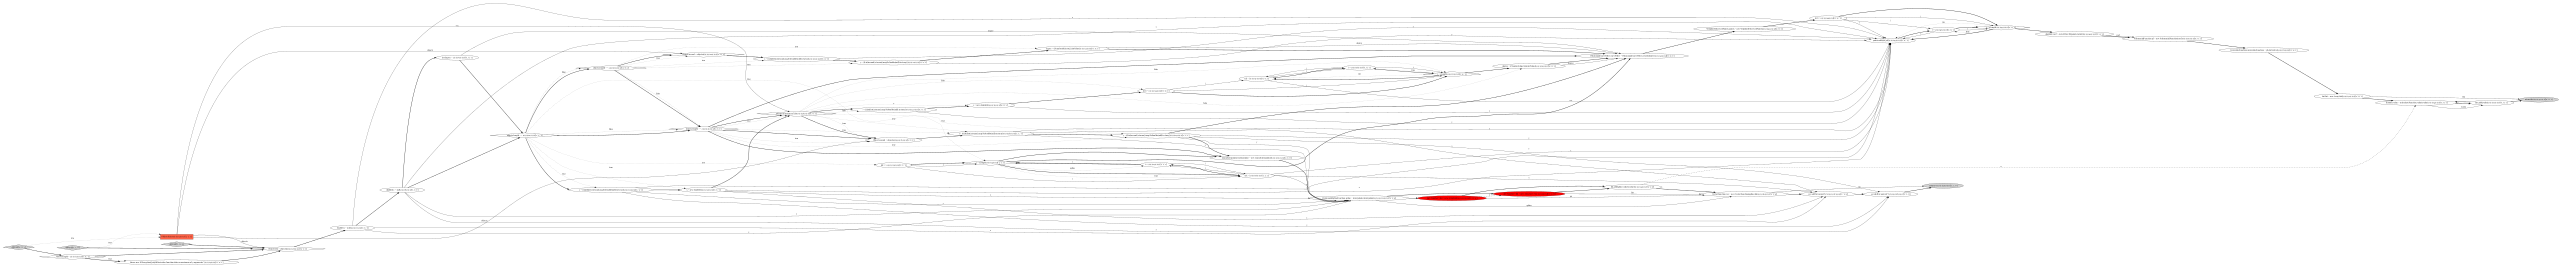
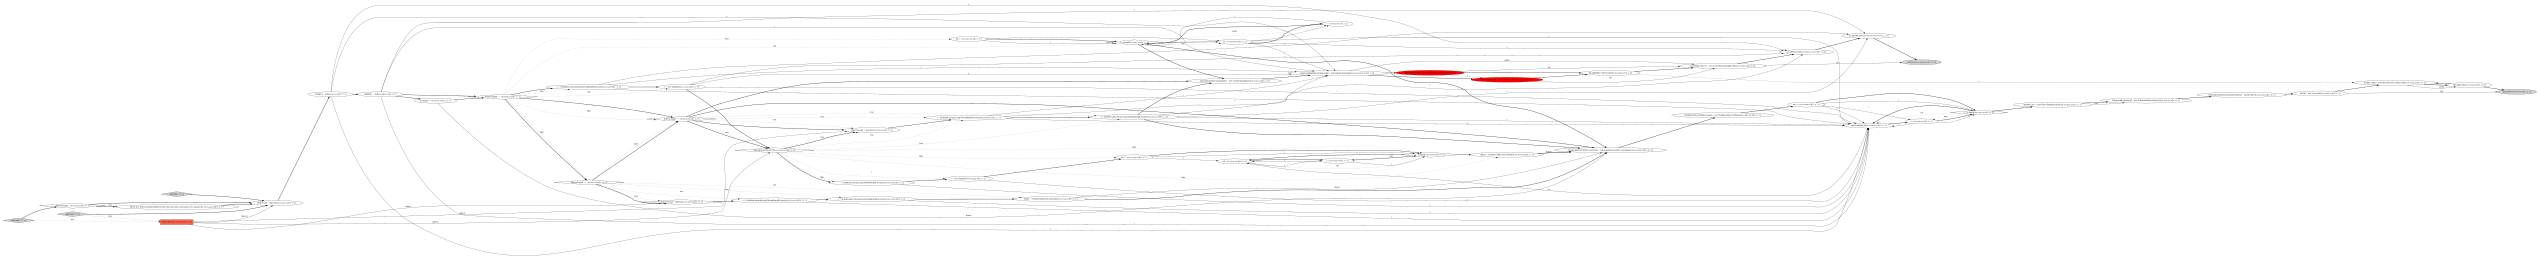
(457, 26) -> (435, 222)
(1208, 166) -> none
(288, 249) -> (277, 203)
